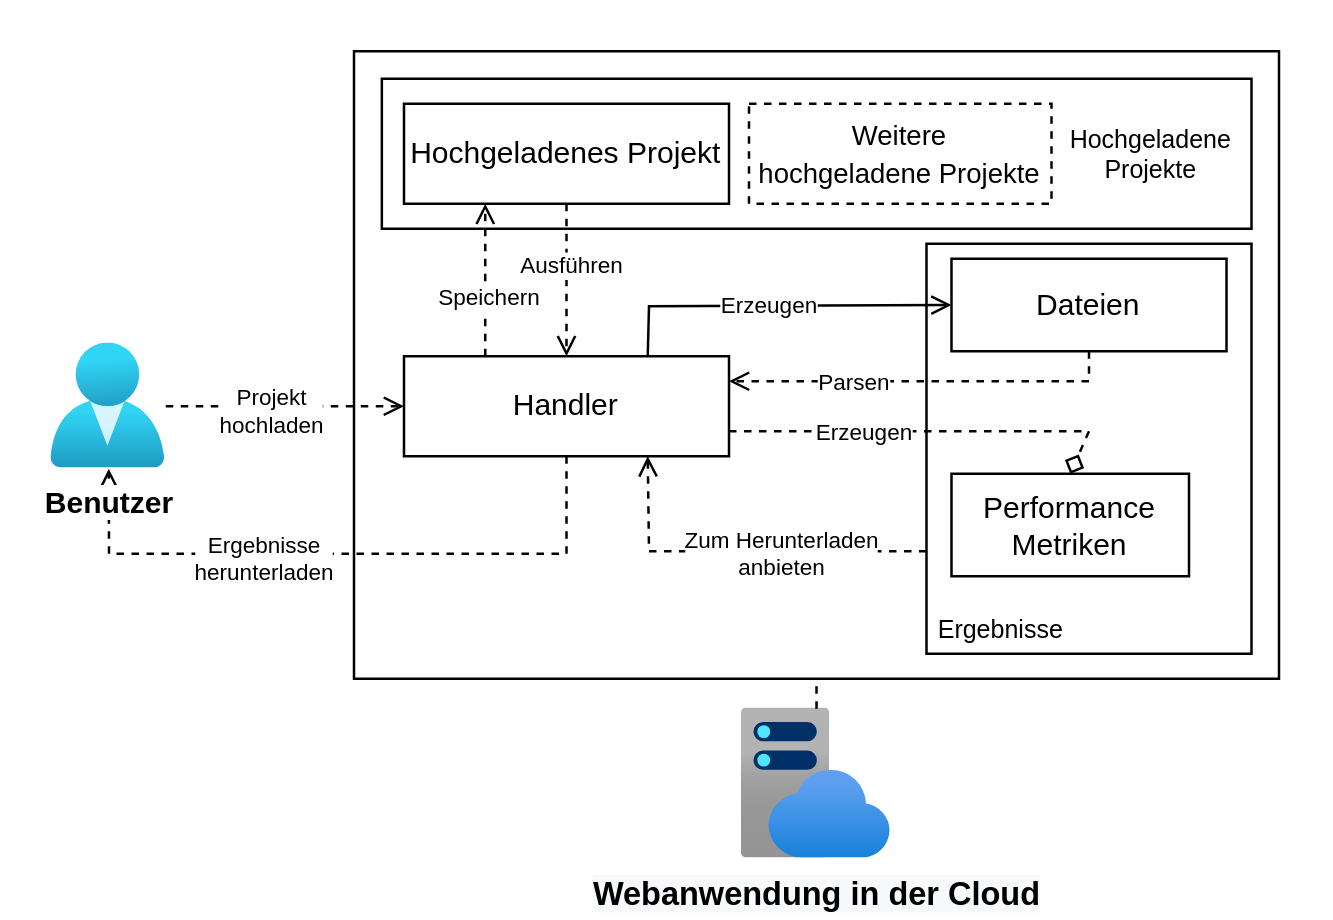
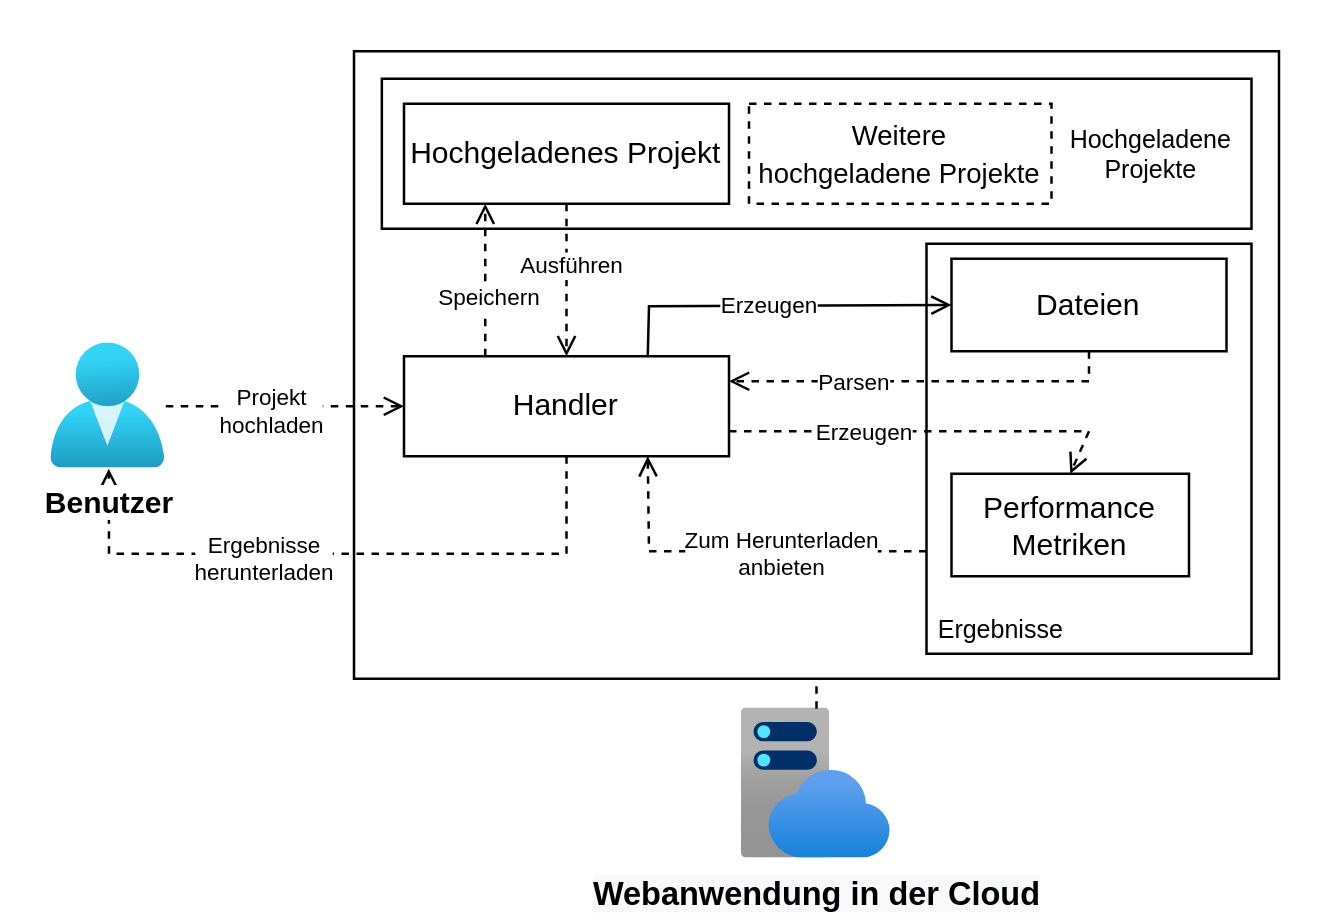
(1079, 454) -> (1076, 460)
